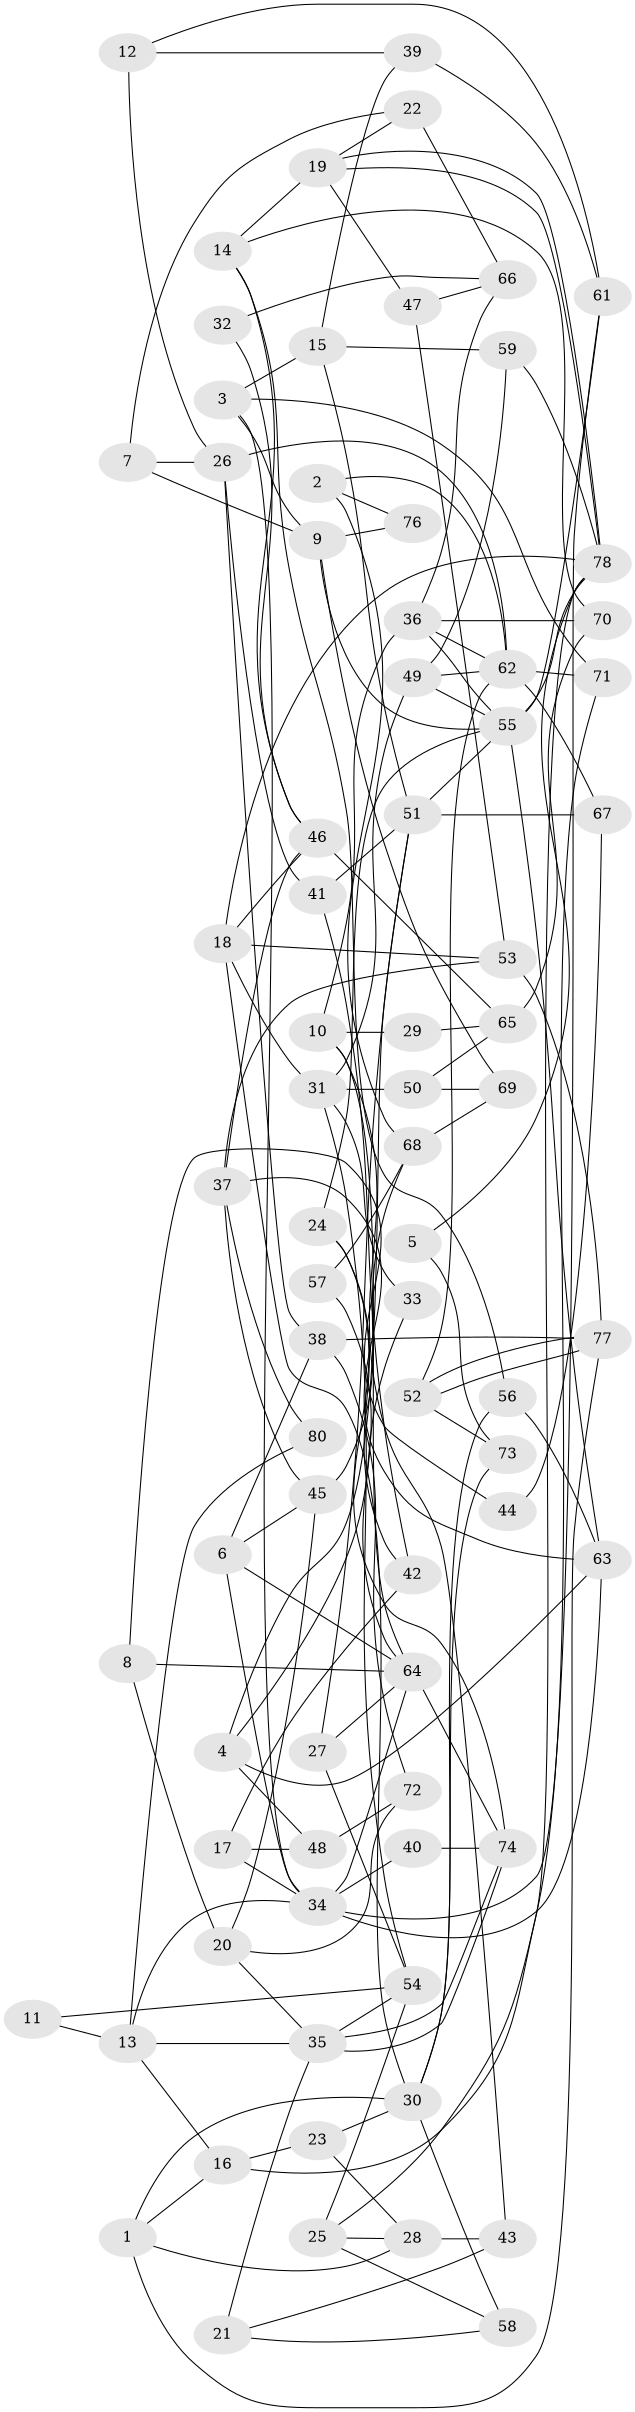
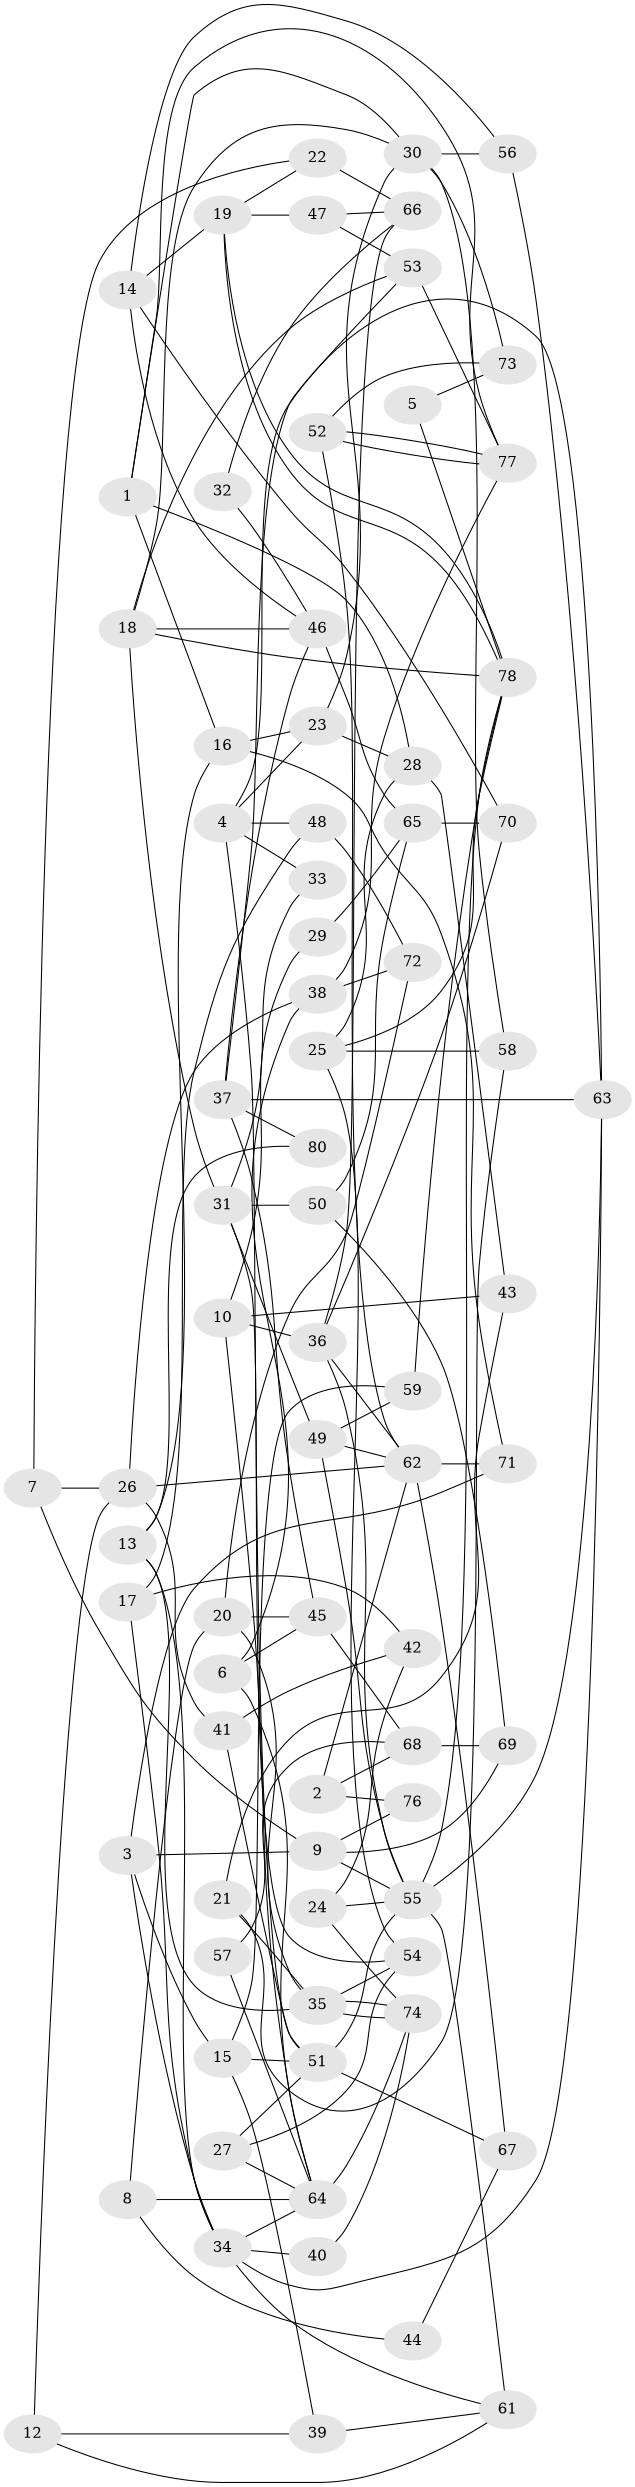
none -> (270, 774)
(256, 1735) -> none
(33, 2019) -> none
